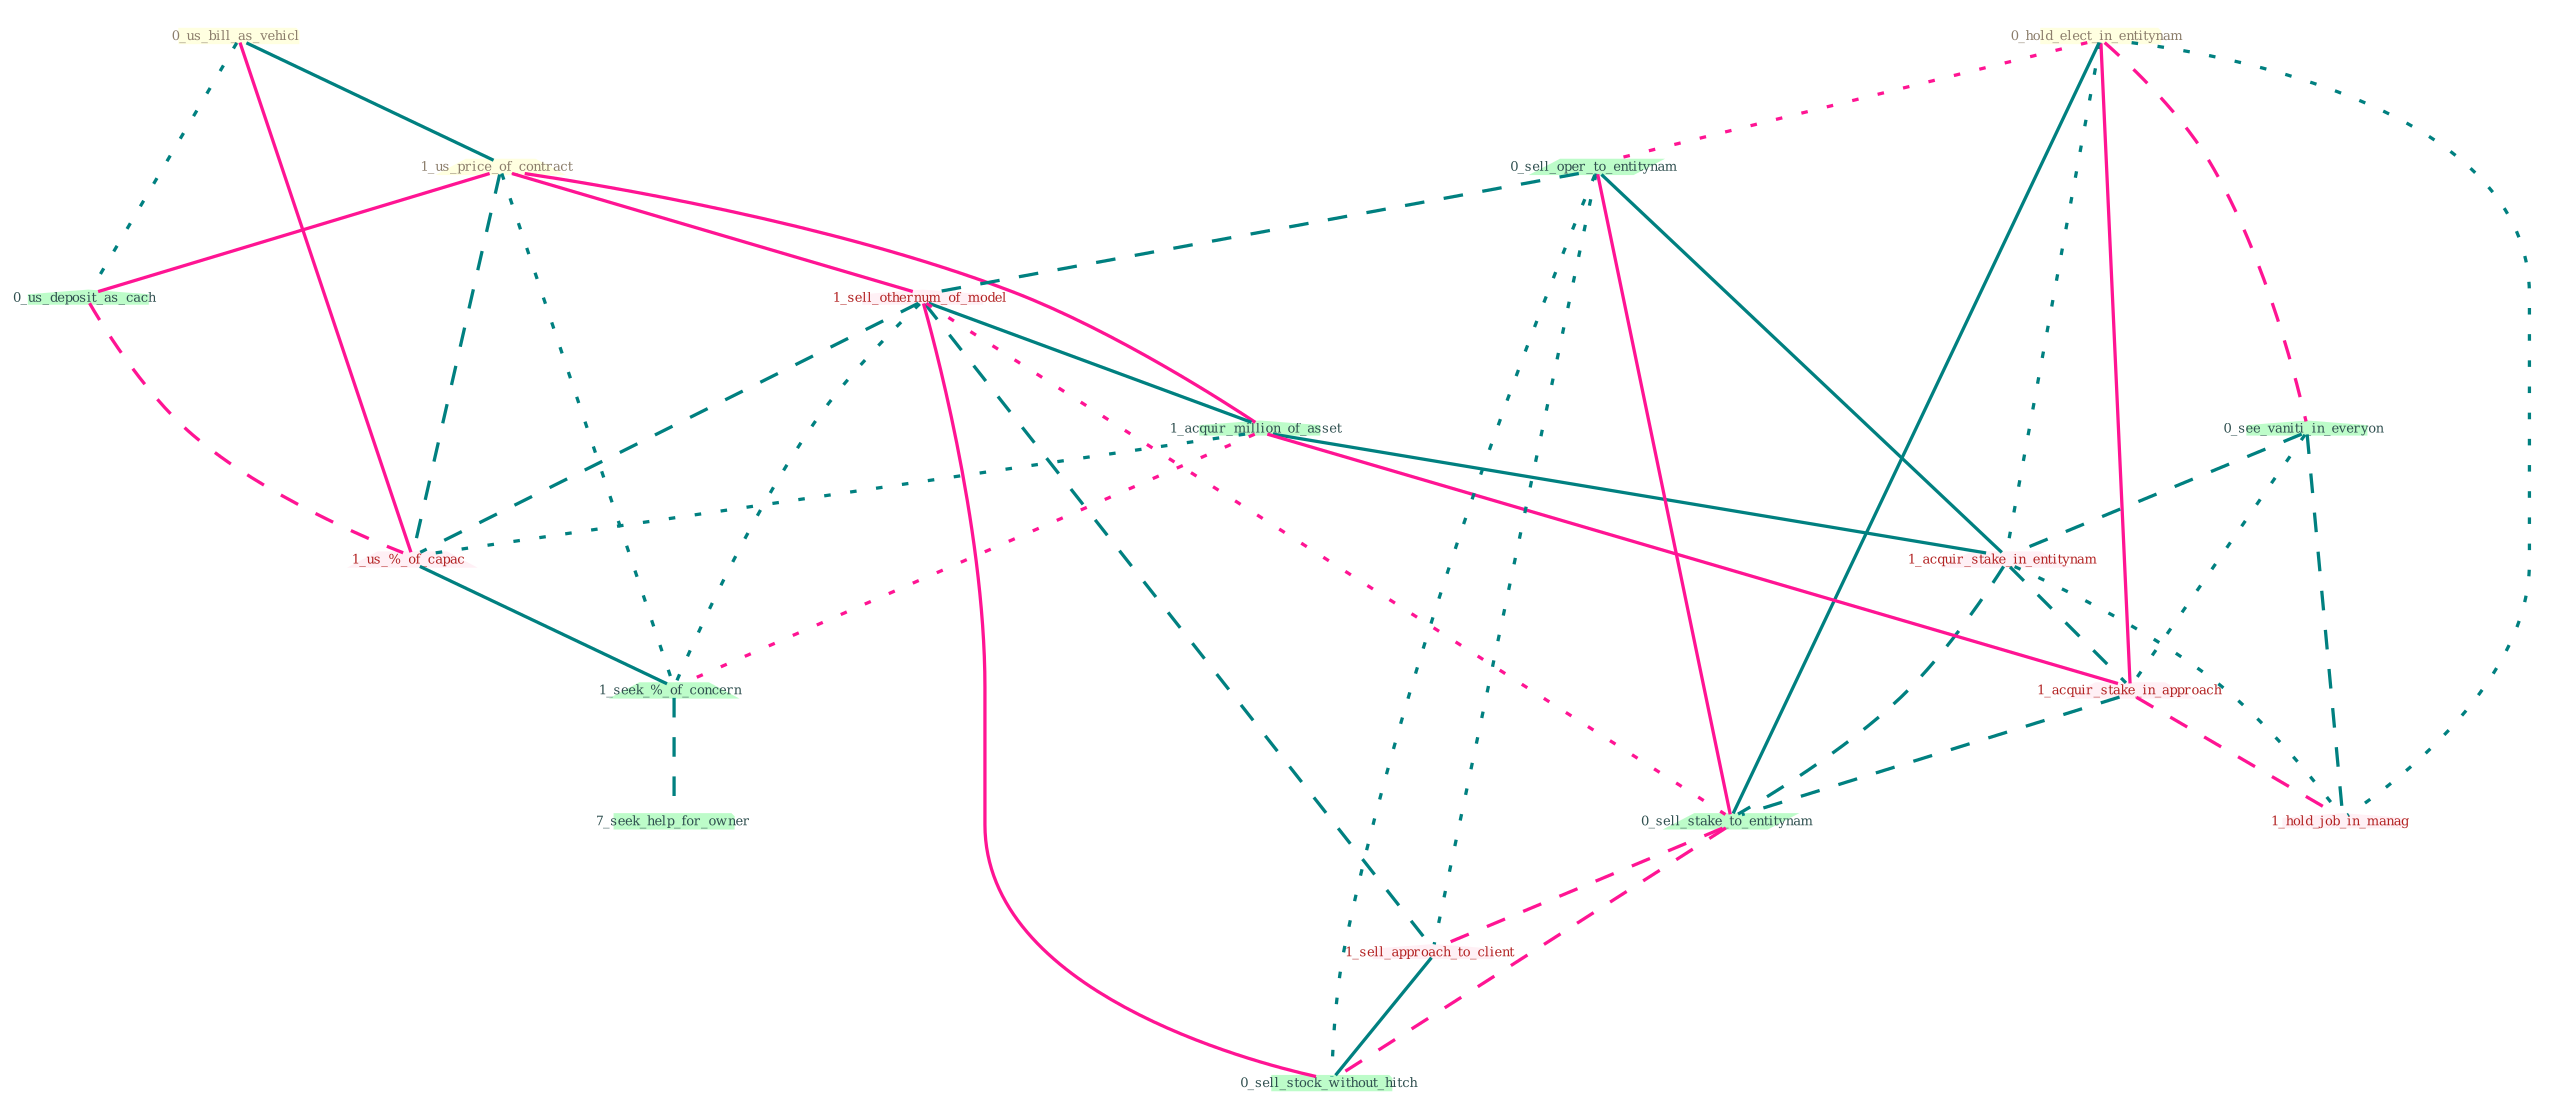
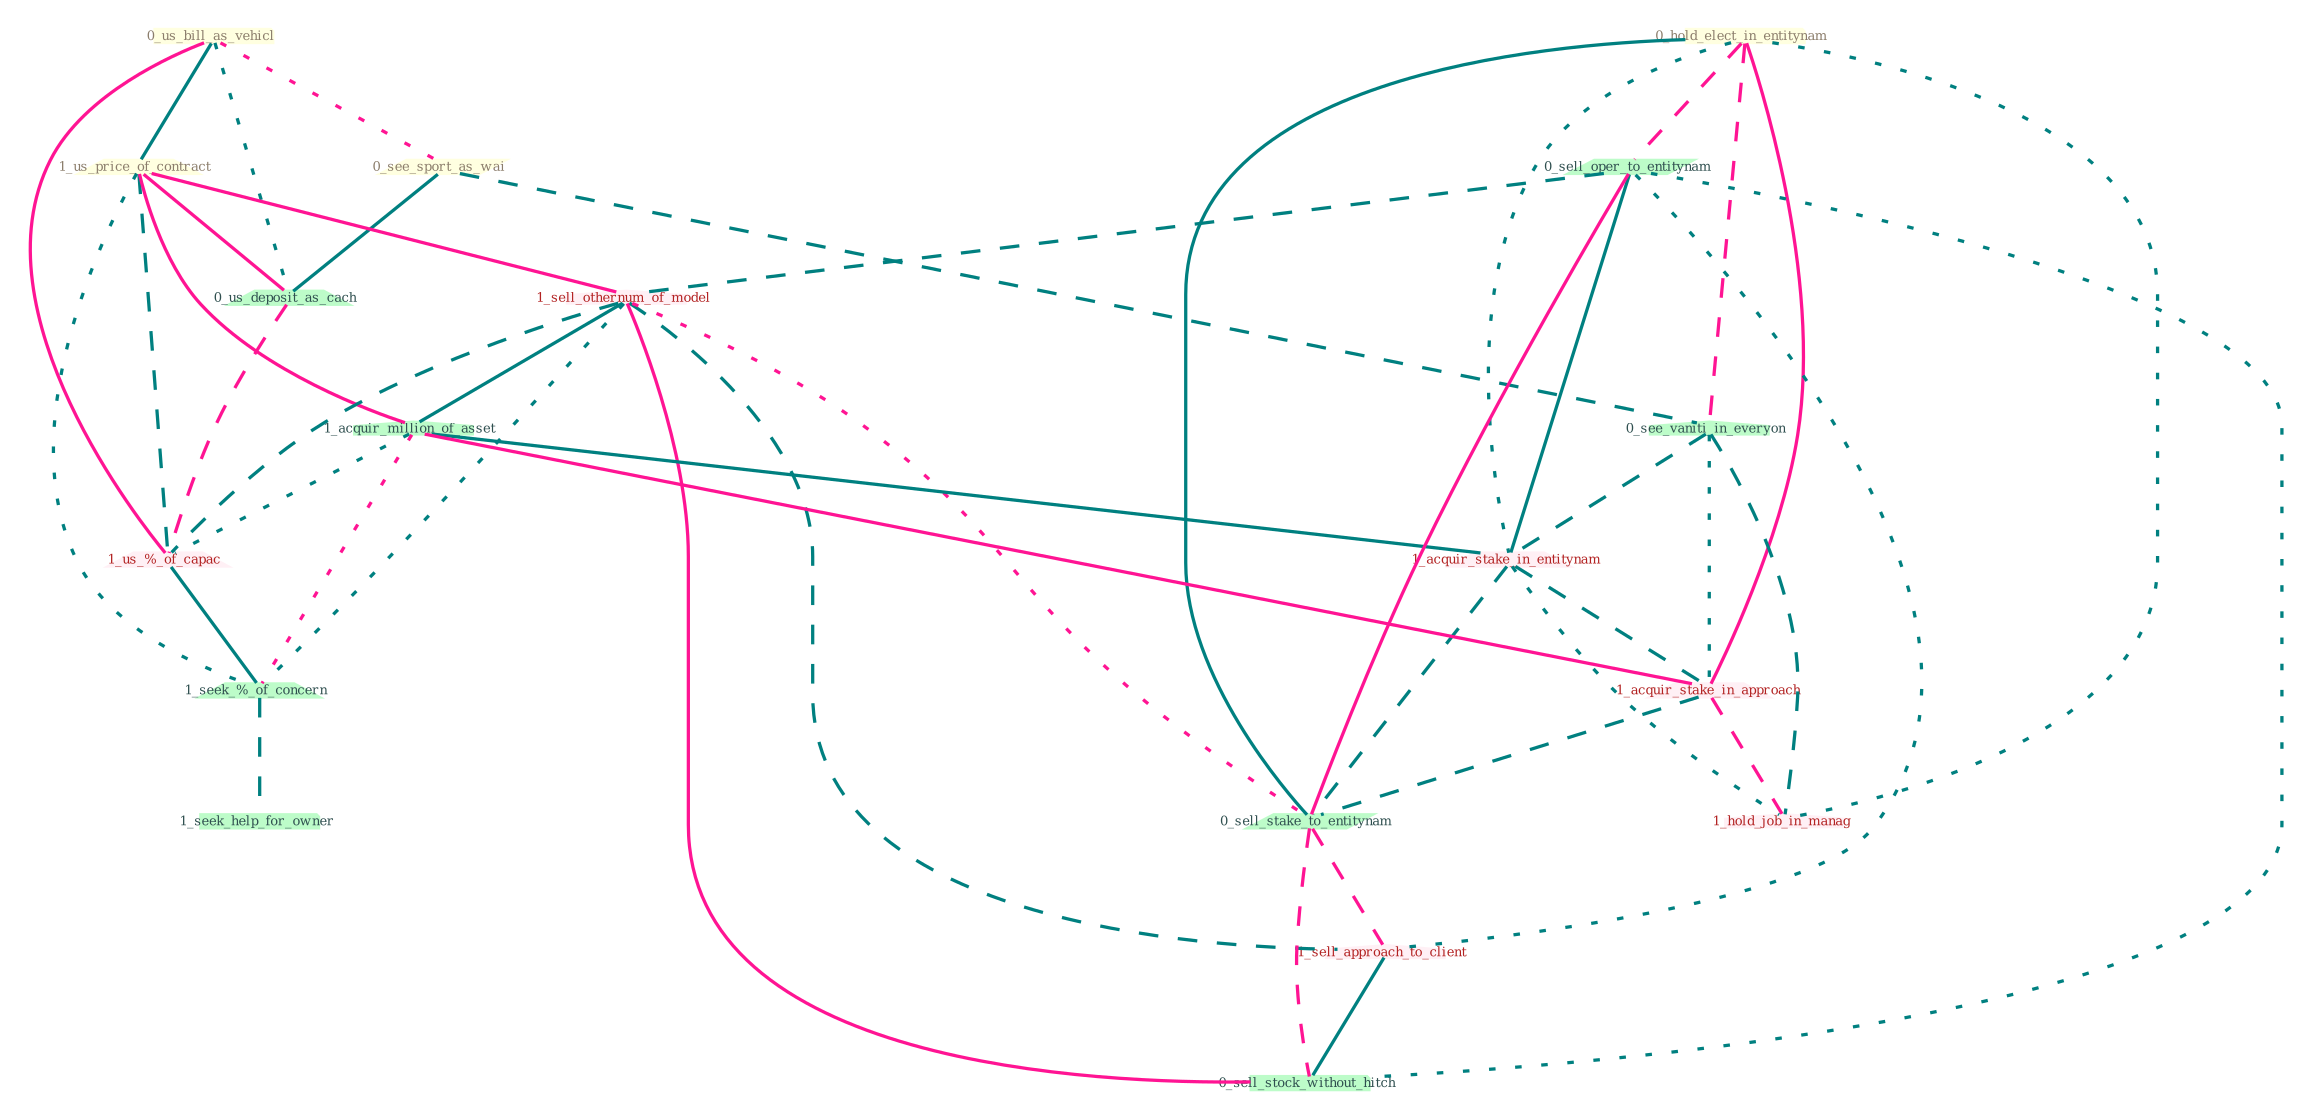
(1849, 101) -> (1688, 101)
none -> (443, 167)
(88, 298) -> (289, 298)
(674, 821) -> (260, 821)
